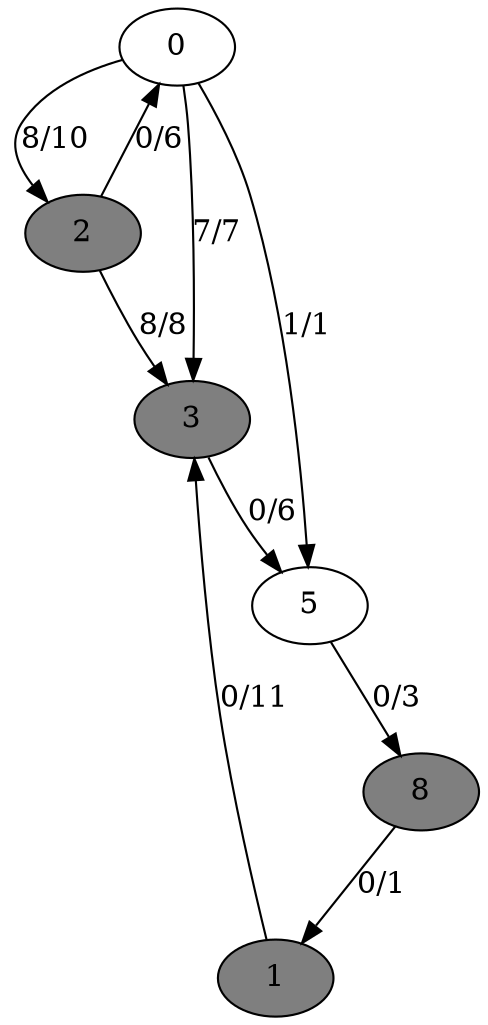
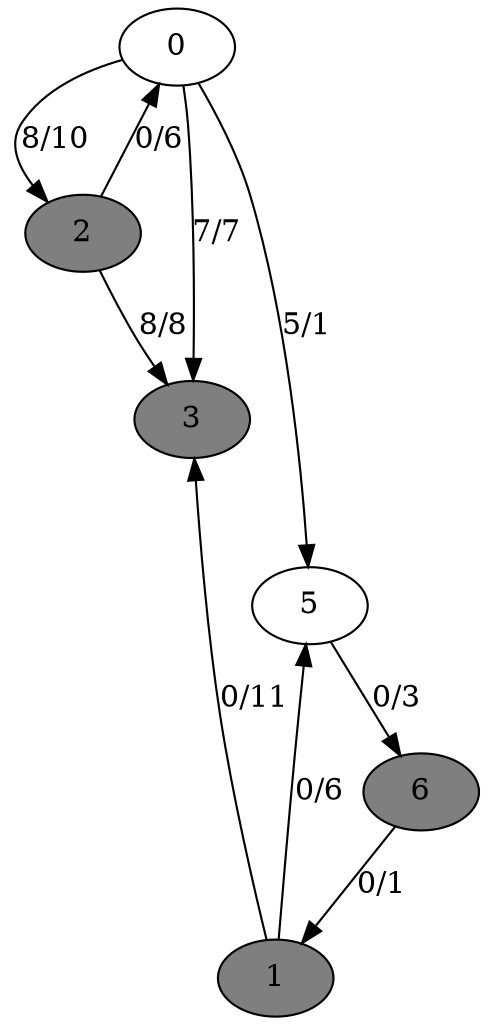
(307, 326) -> (307, 326)
(235, 508) -> (290, 802)
(421, 792) -> (421, 792)
